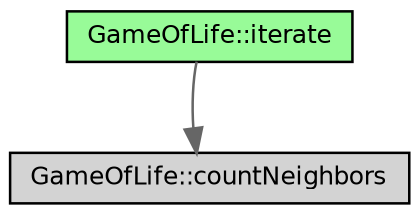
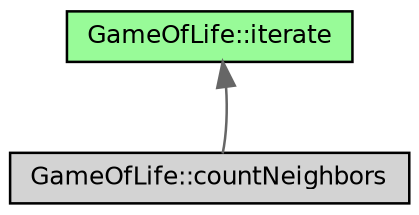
(193, 95) -> (226, 120)
